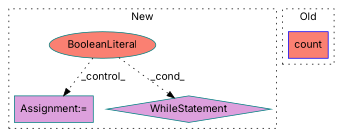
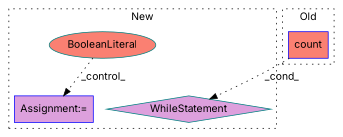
(144, 76) -> (253, 78)
(54, 109) -> (54, 109)
